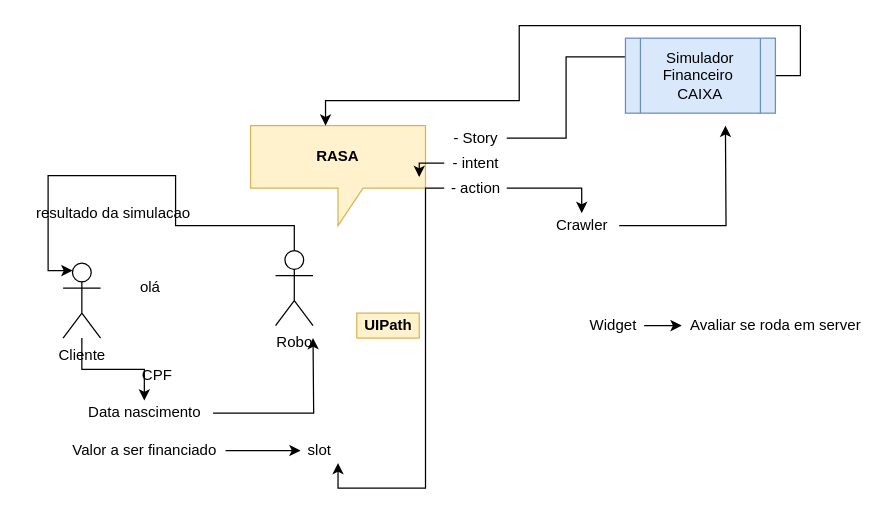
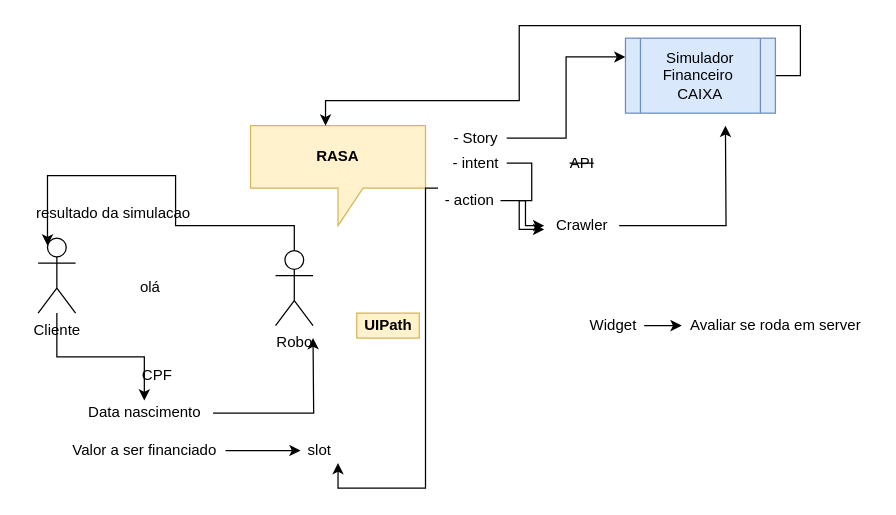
(618, 57) -> (616, 57)
(423, 163) -> (532, 171)
none -> (582, 163)
(476, 188) -> (469, 201)
(82, 301) -> (57, 276)
